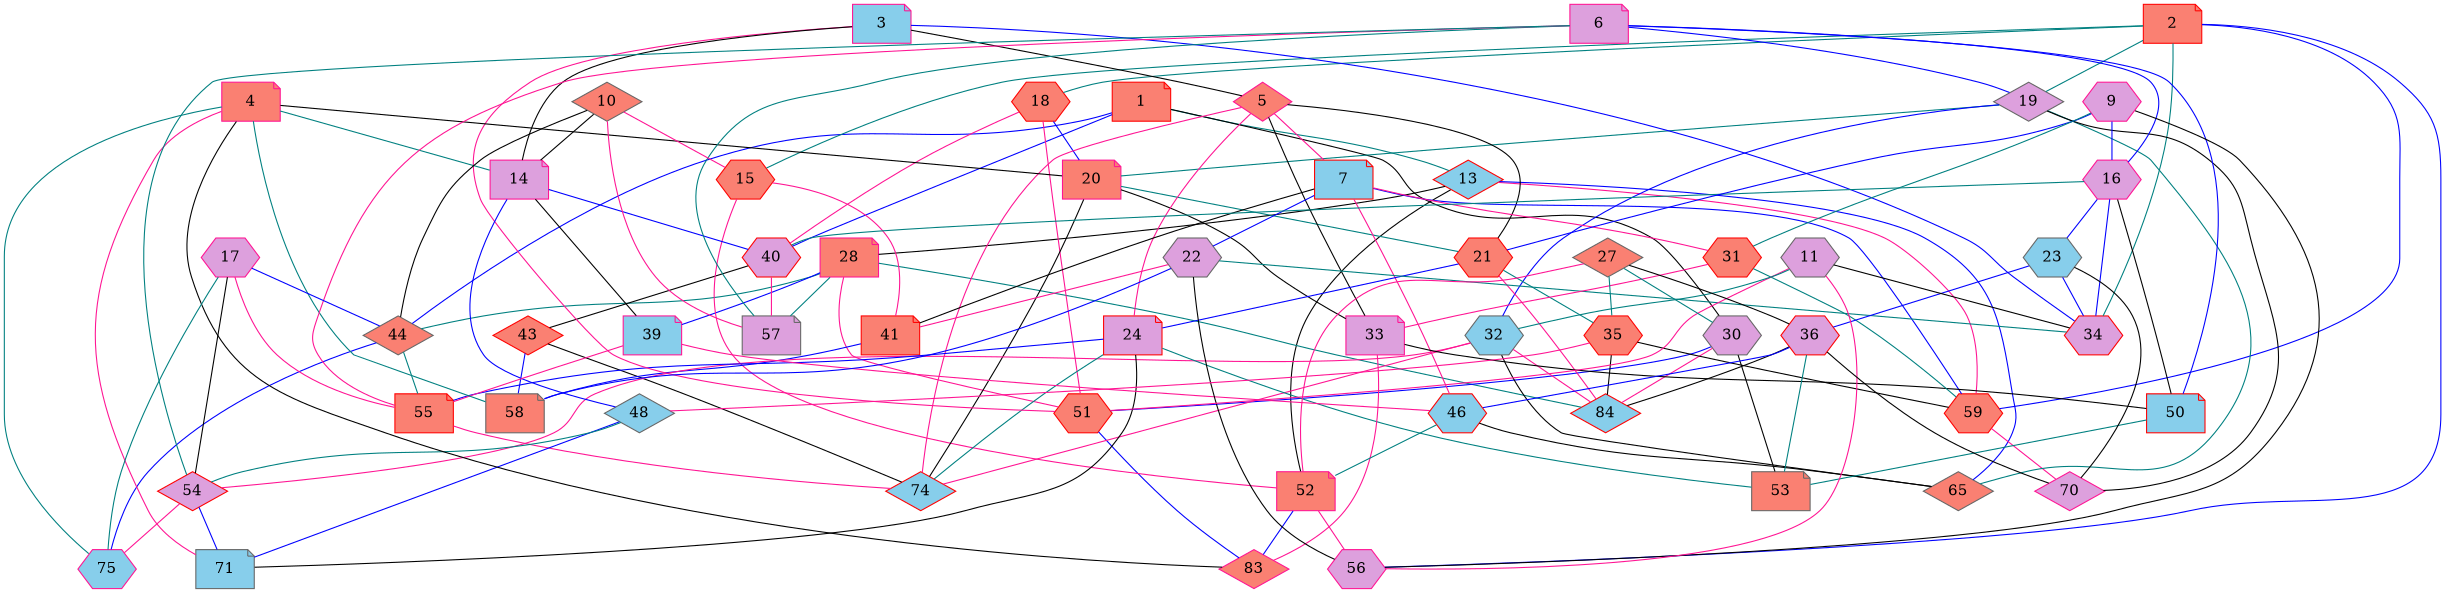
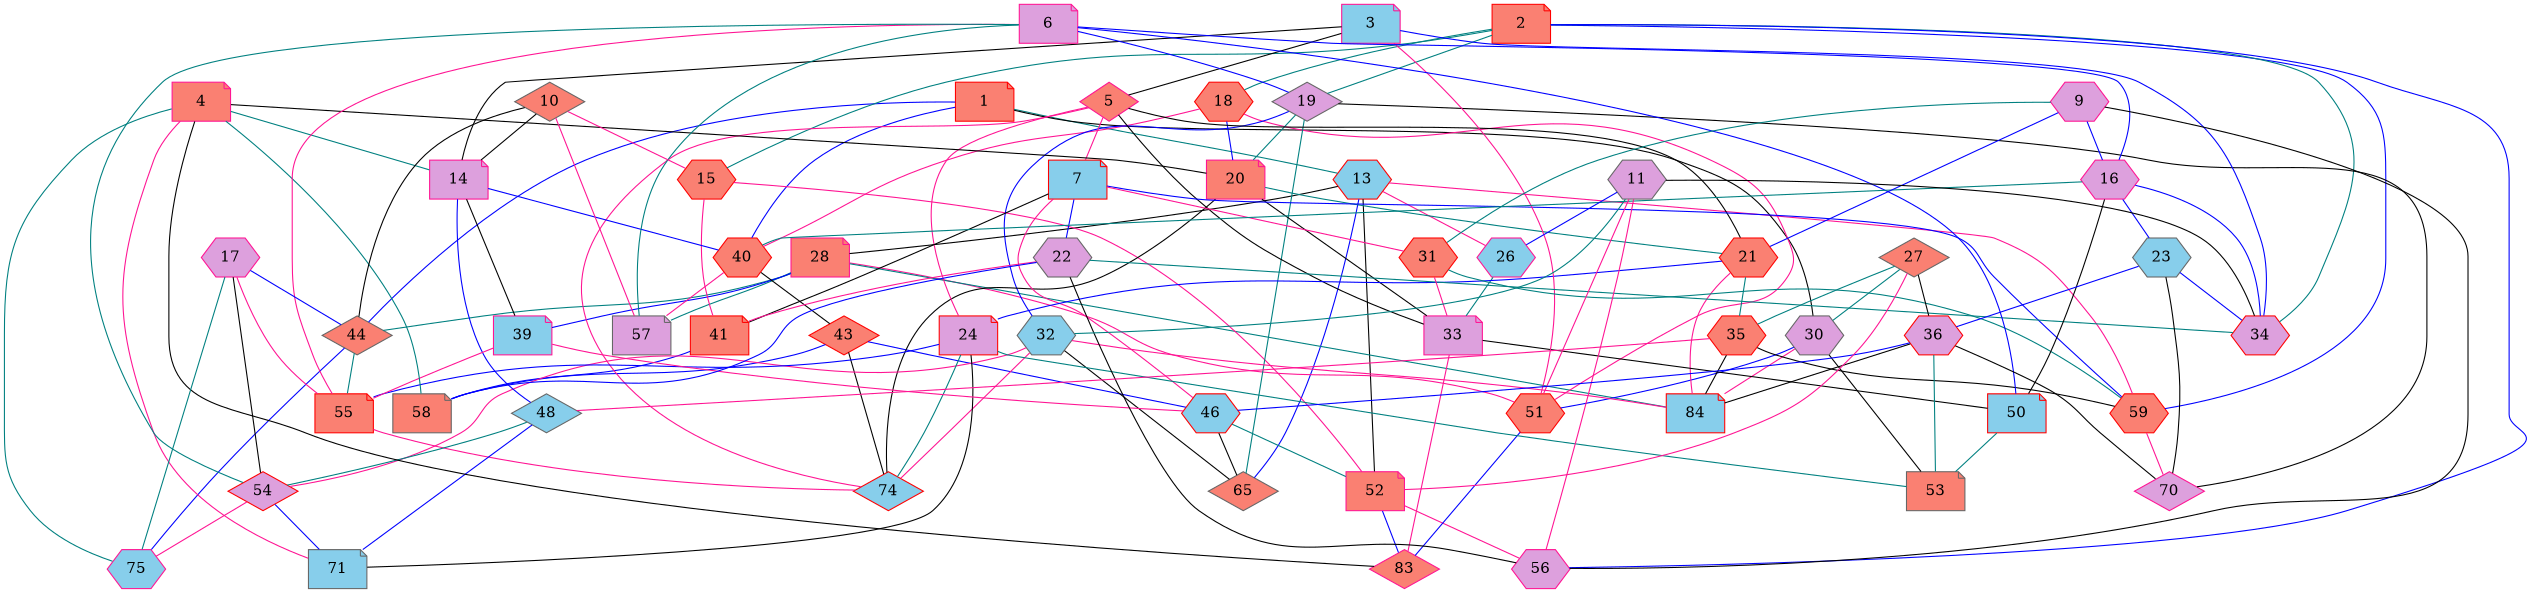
(1468, 180) -> (1362, 180)
(771, 258) -> (742, 258)
none -> (1506, 258)
none -> (1027, 375)
(1606, 413) -> (1696, 413)
